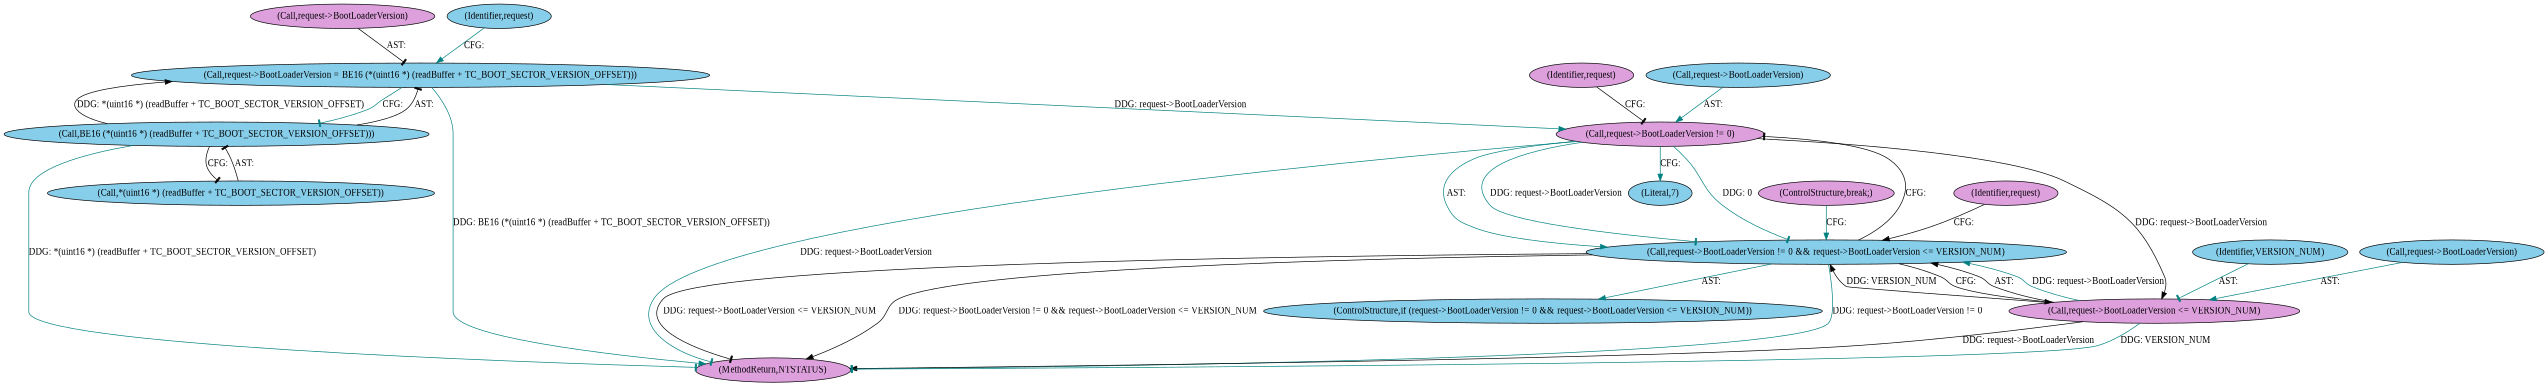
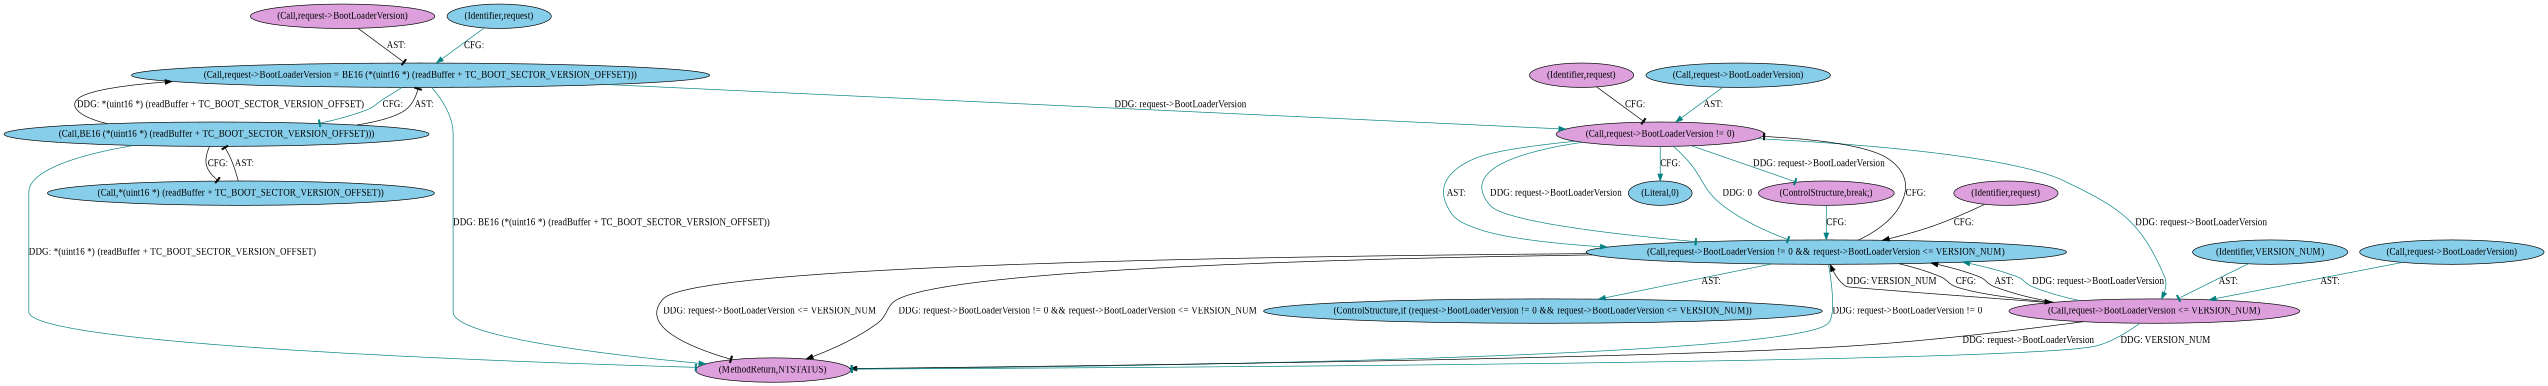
(1991, 161) -> (1991, 161)
(1660, 193) -> (1660, 193)
(1060, 197) -> (1742, 163)
